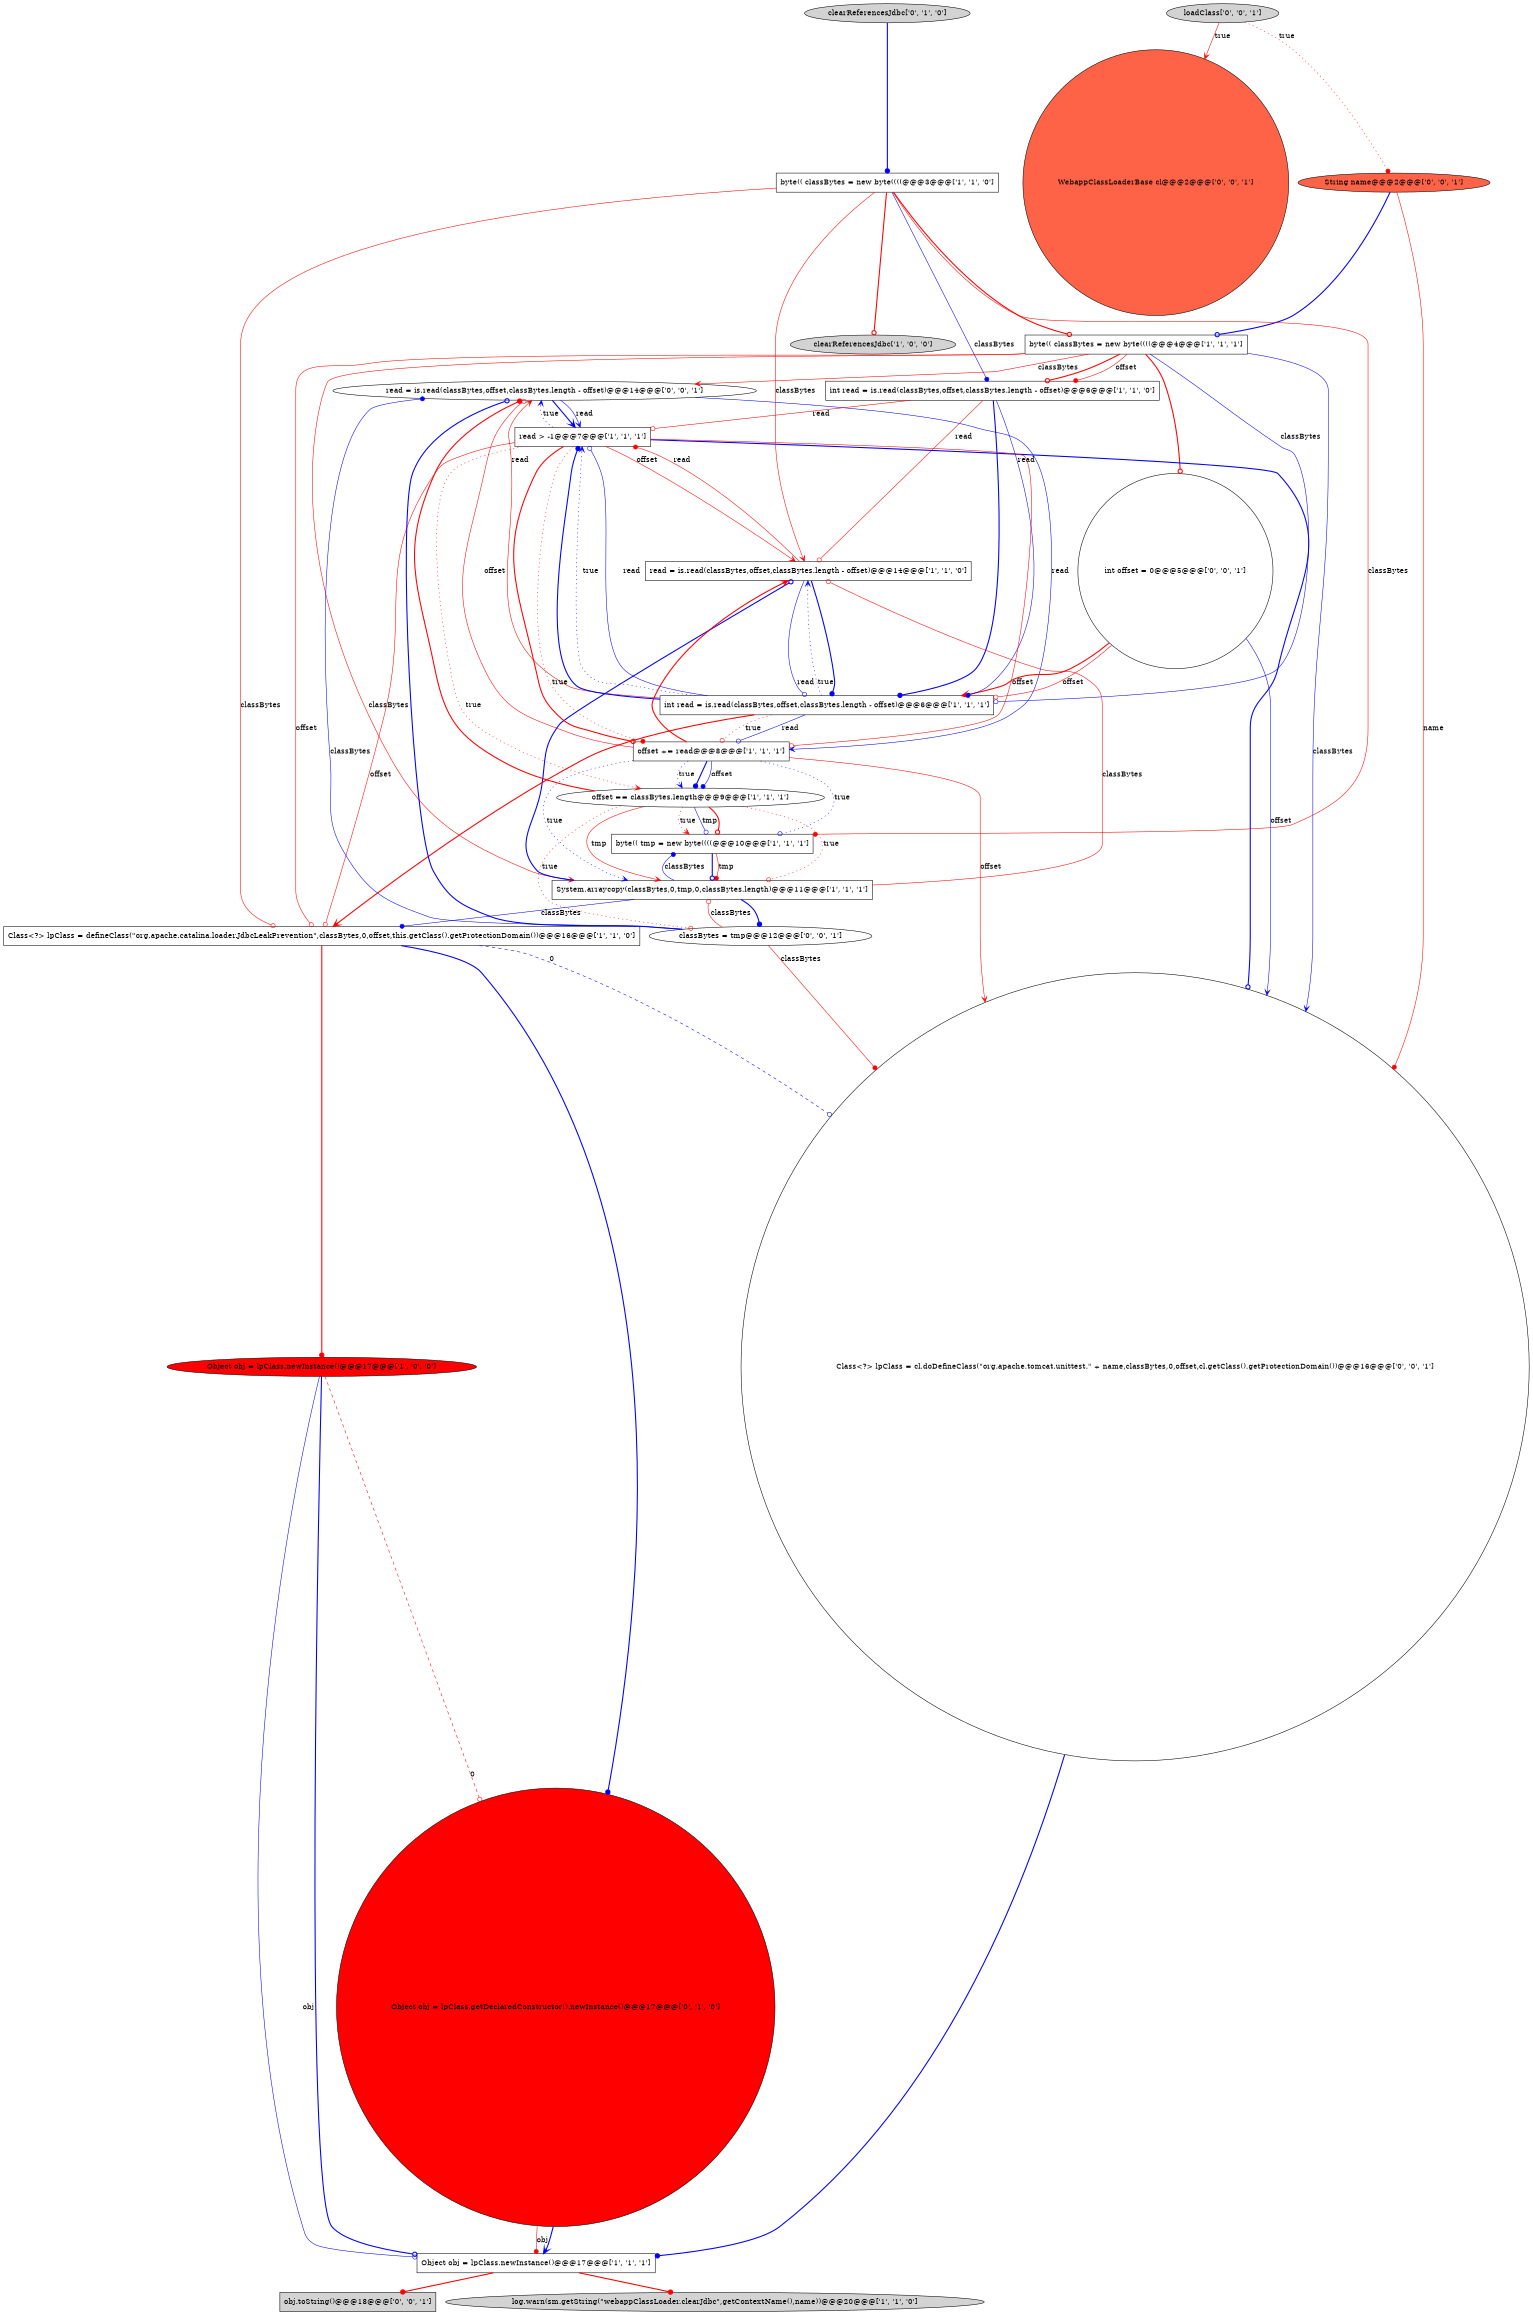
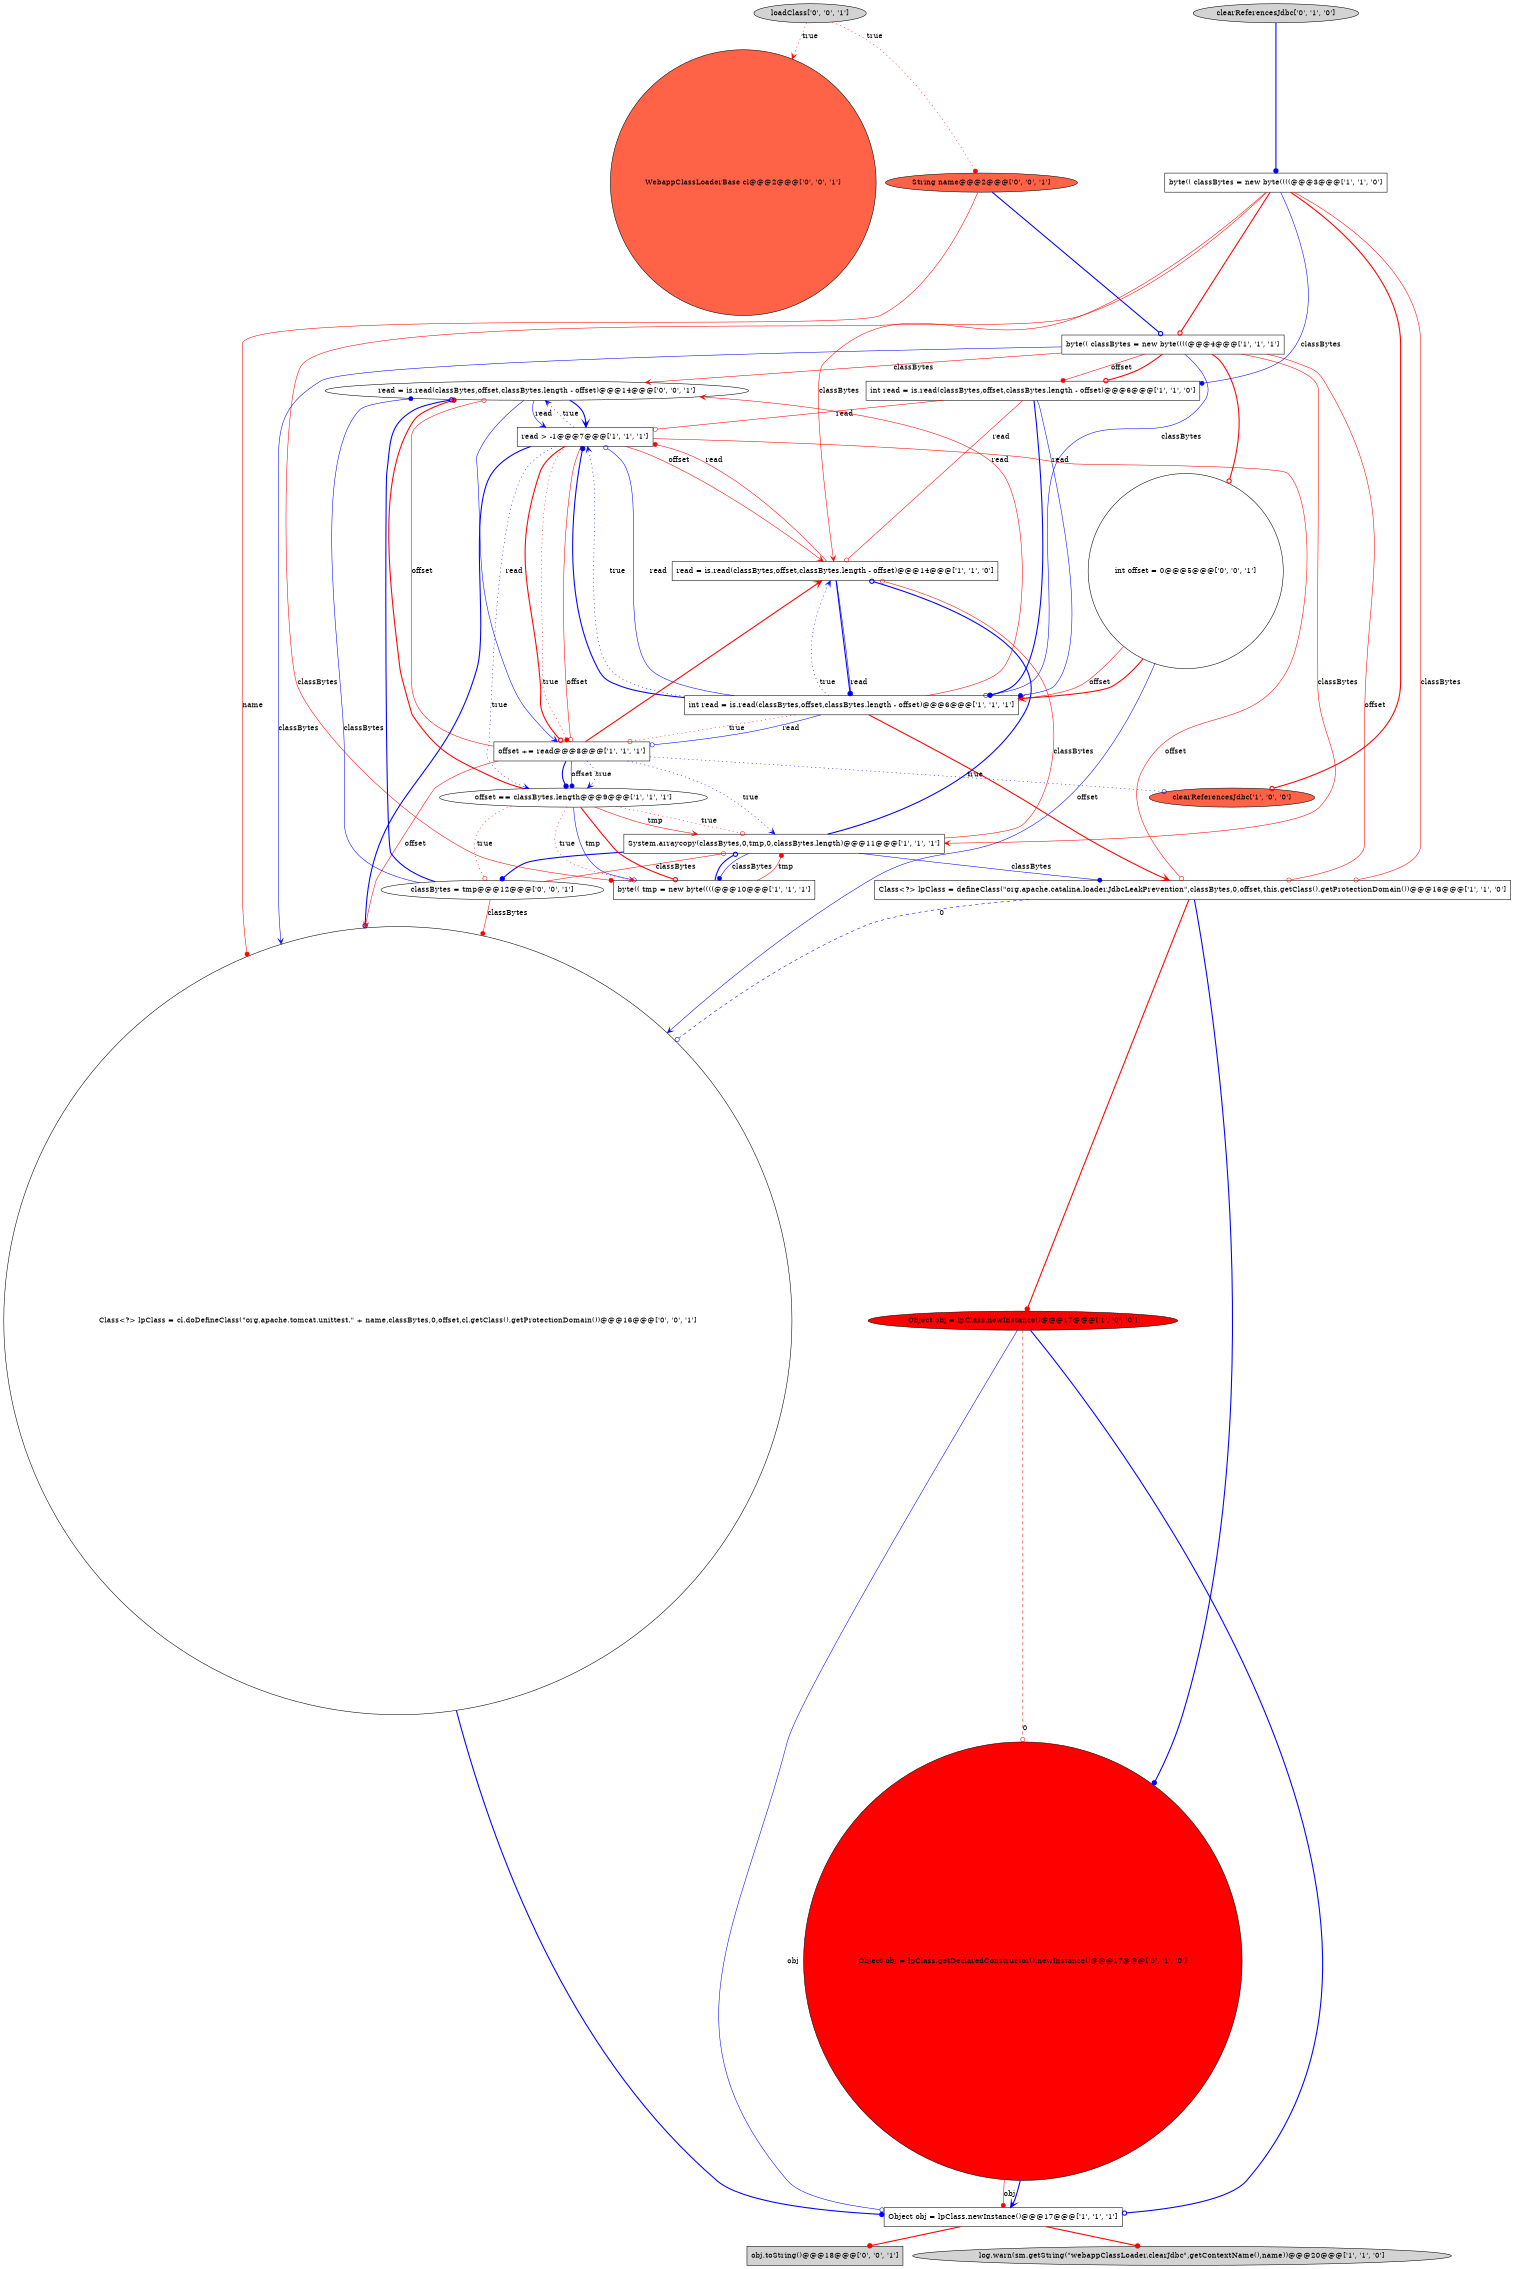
(1213, 38) -> (800, 38)
(873, 345) -> (1232, 798)
(447, 649) -> (496, 616)
(830, 790) -> (906, 773)
